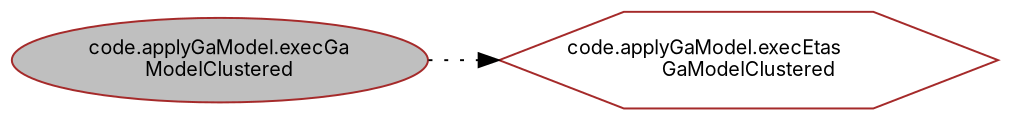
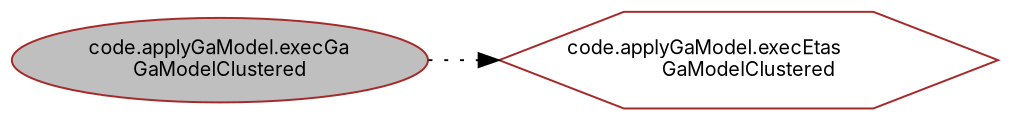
(220, 60) -> (220, 60)
